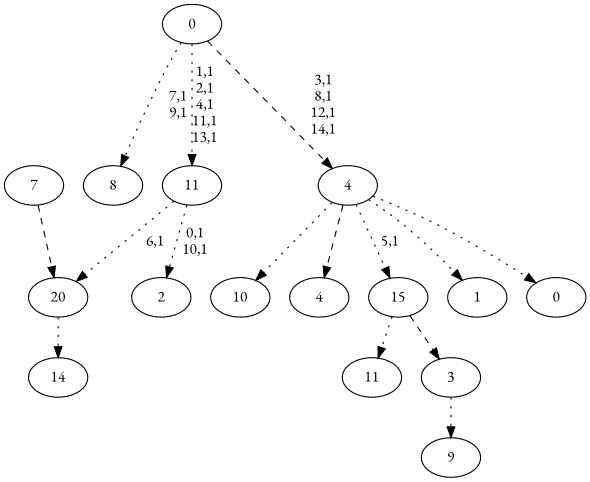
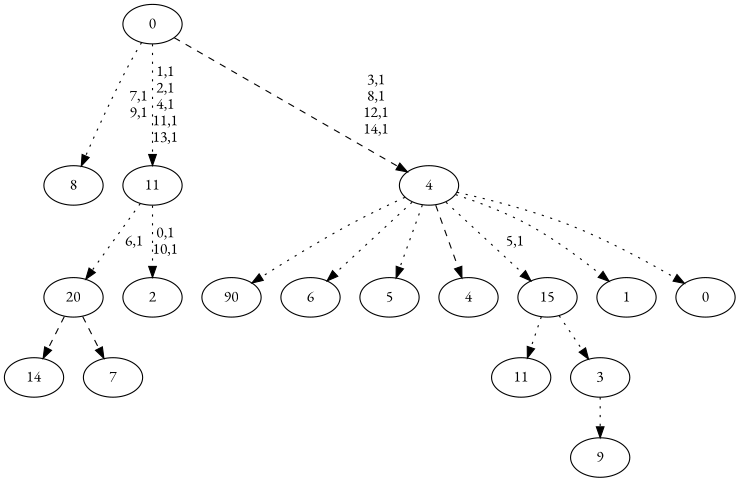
(45, 236) -> (91, 332)
(240, 297) -> (232, 297)
none -> (311, 297)
none -> (390, 297)
(58, 332) -> (56, 332)
(421, 333) -> (571, 333)
